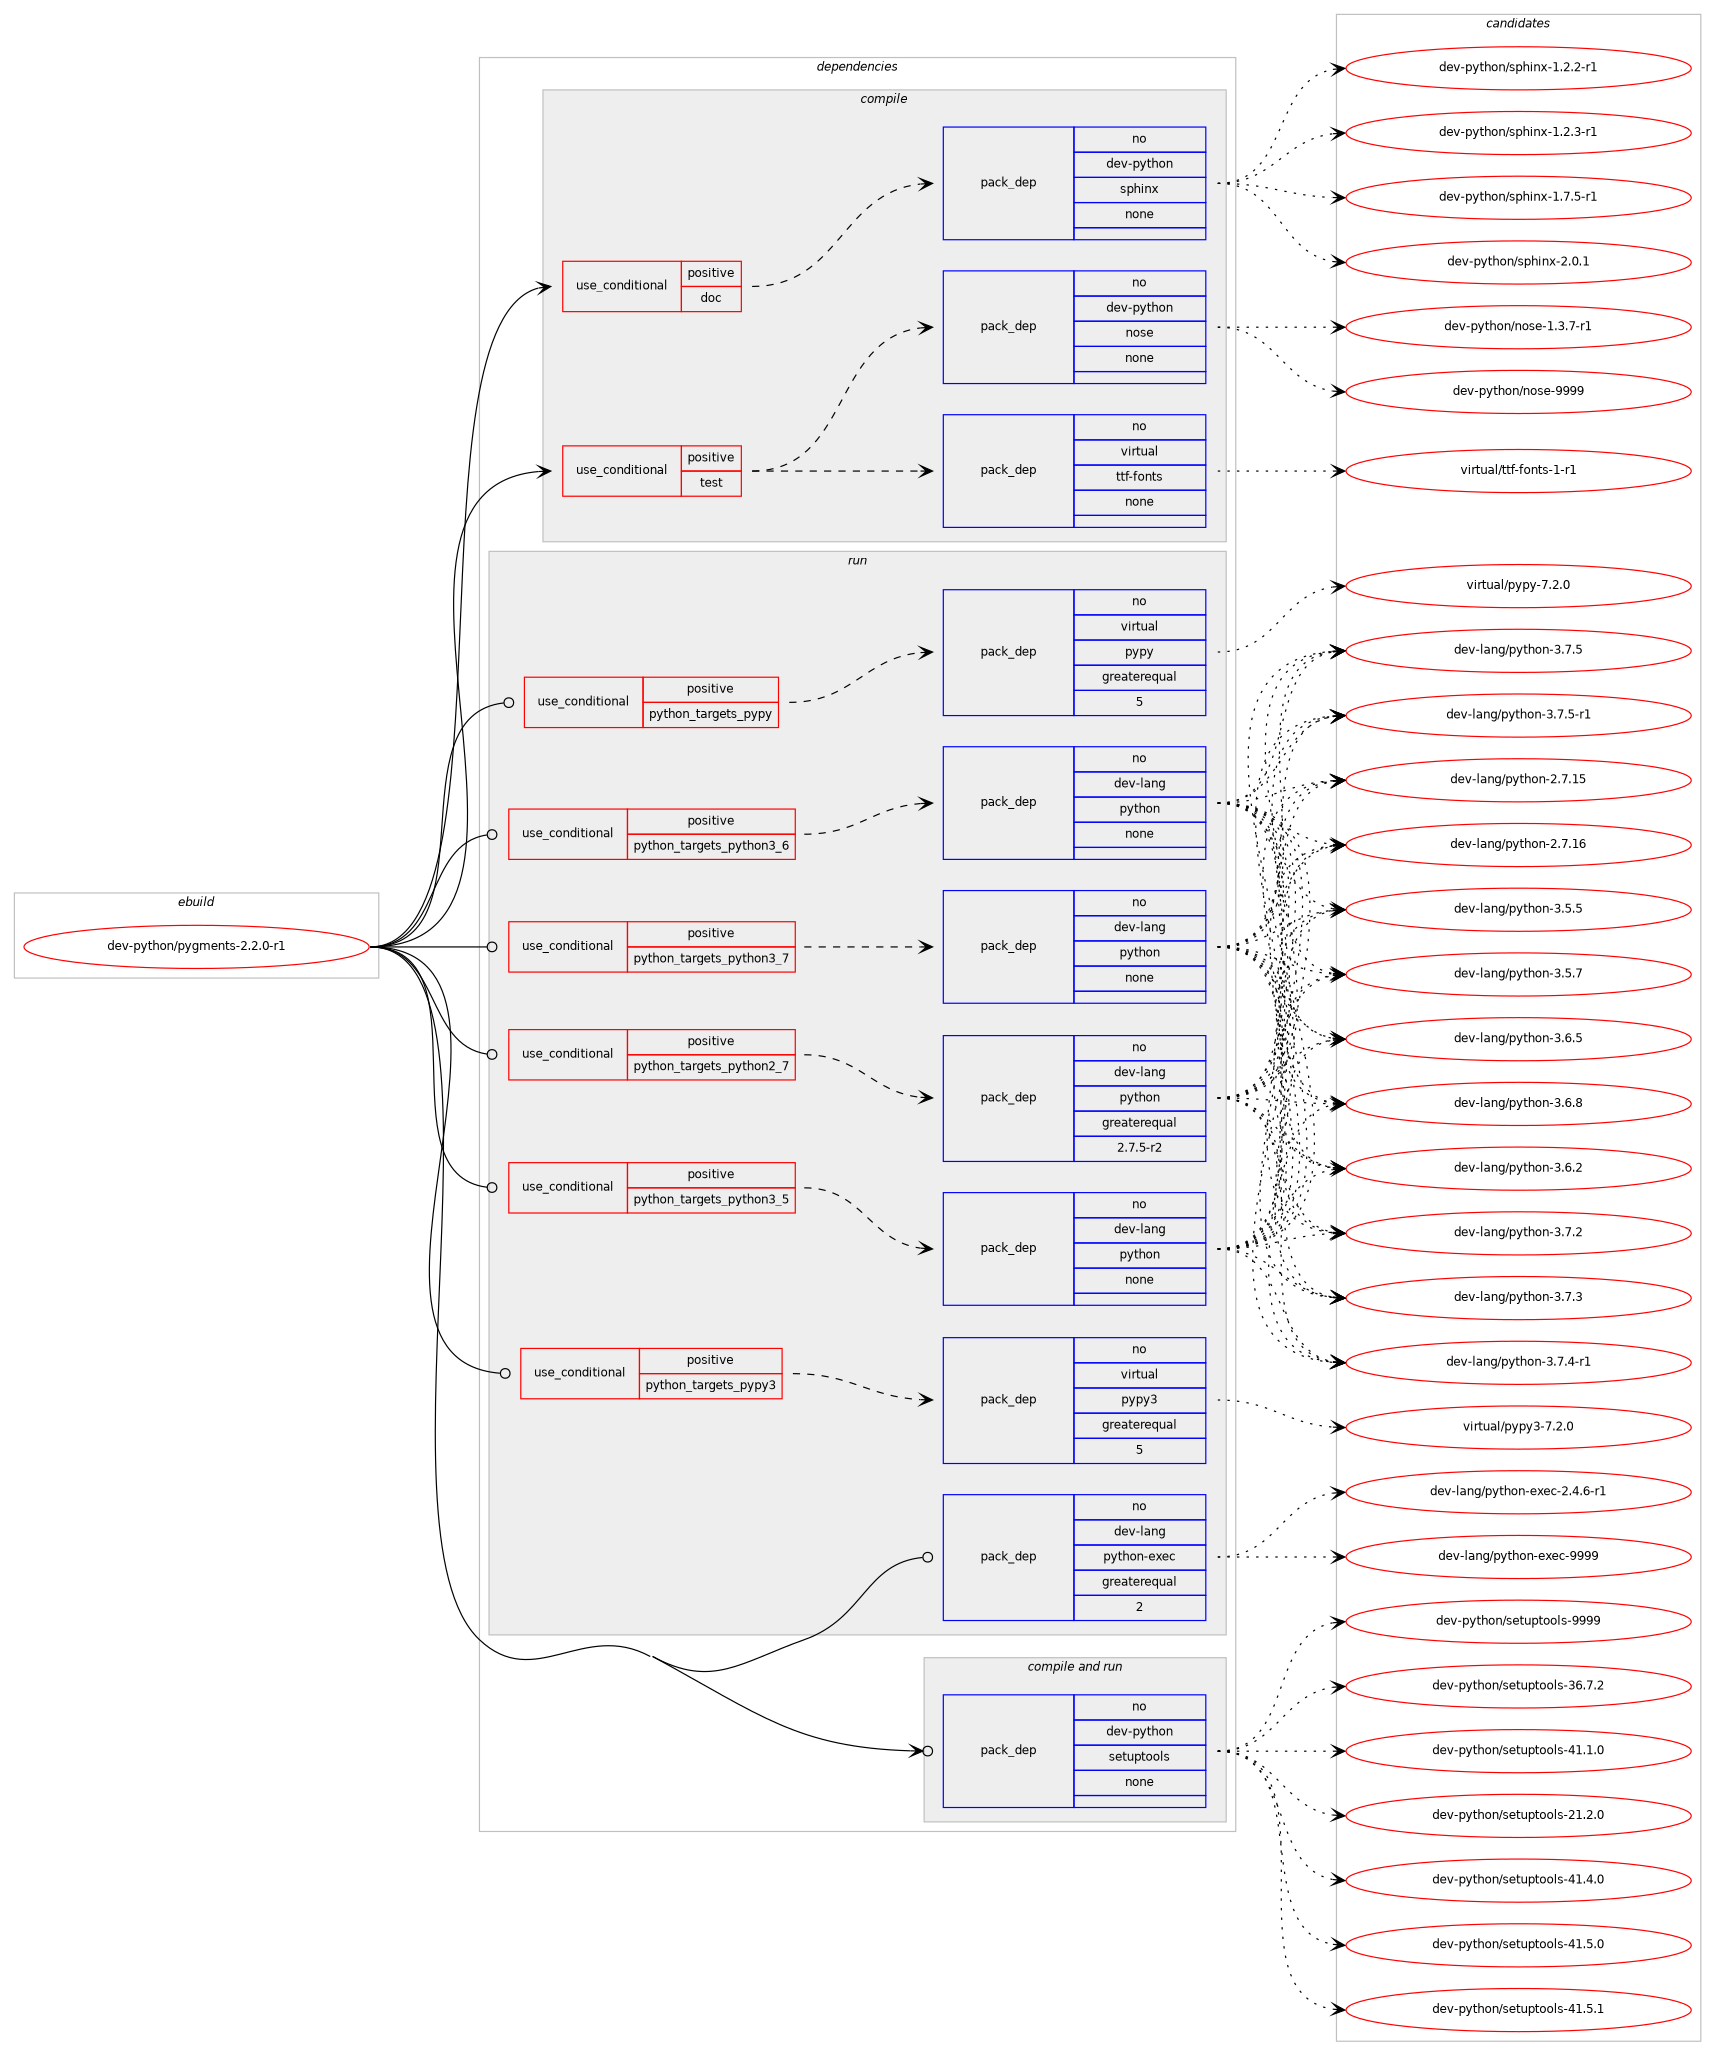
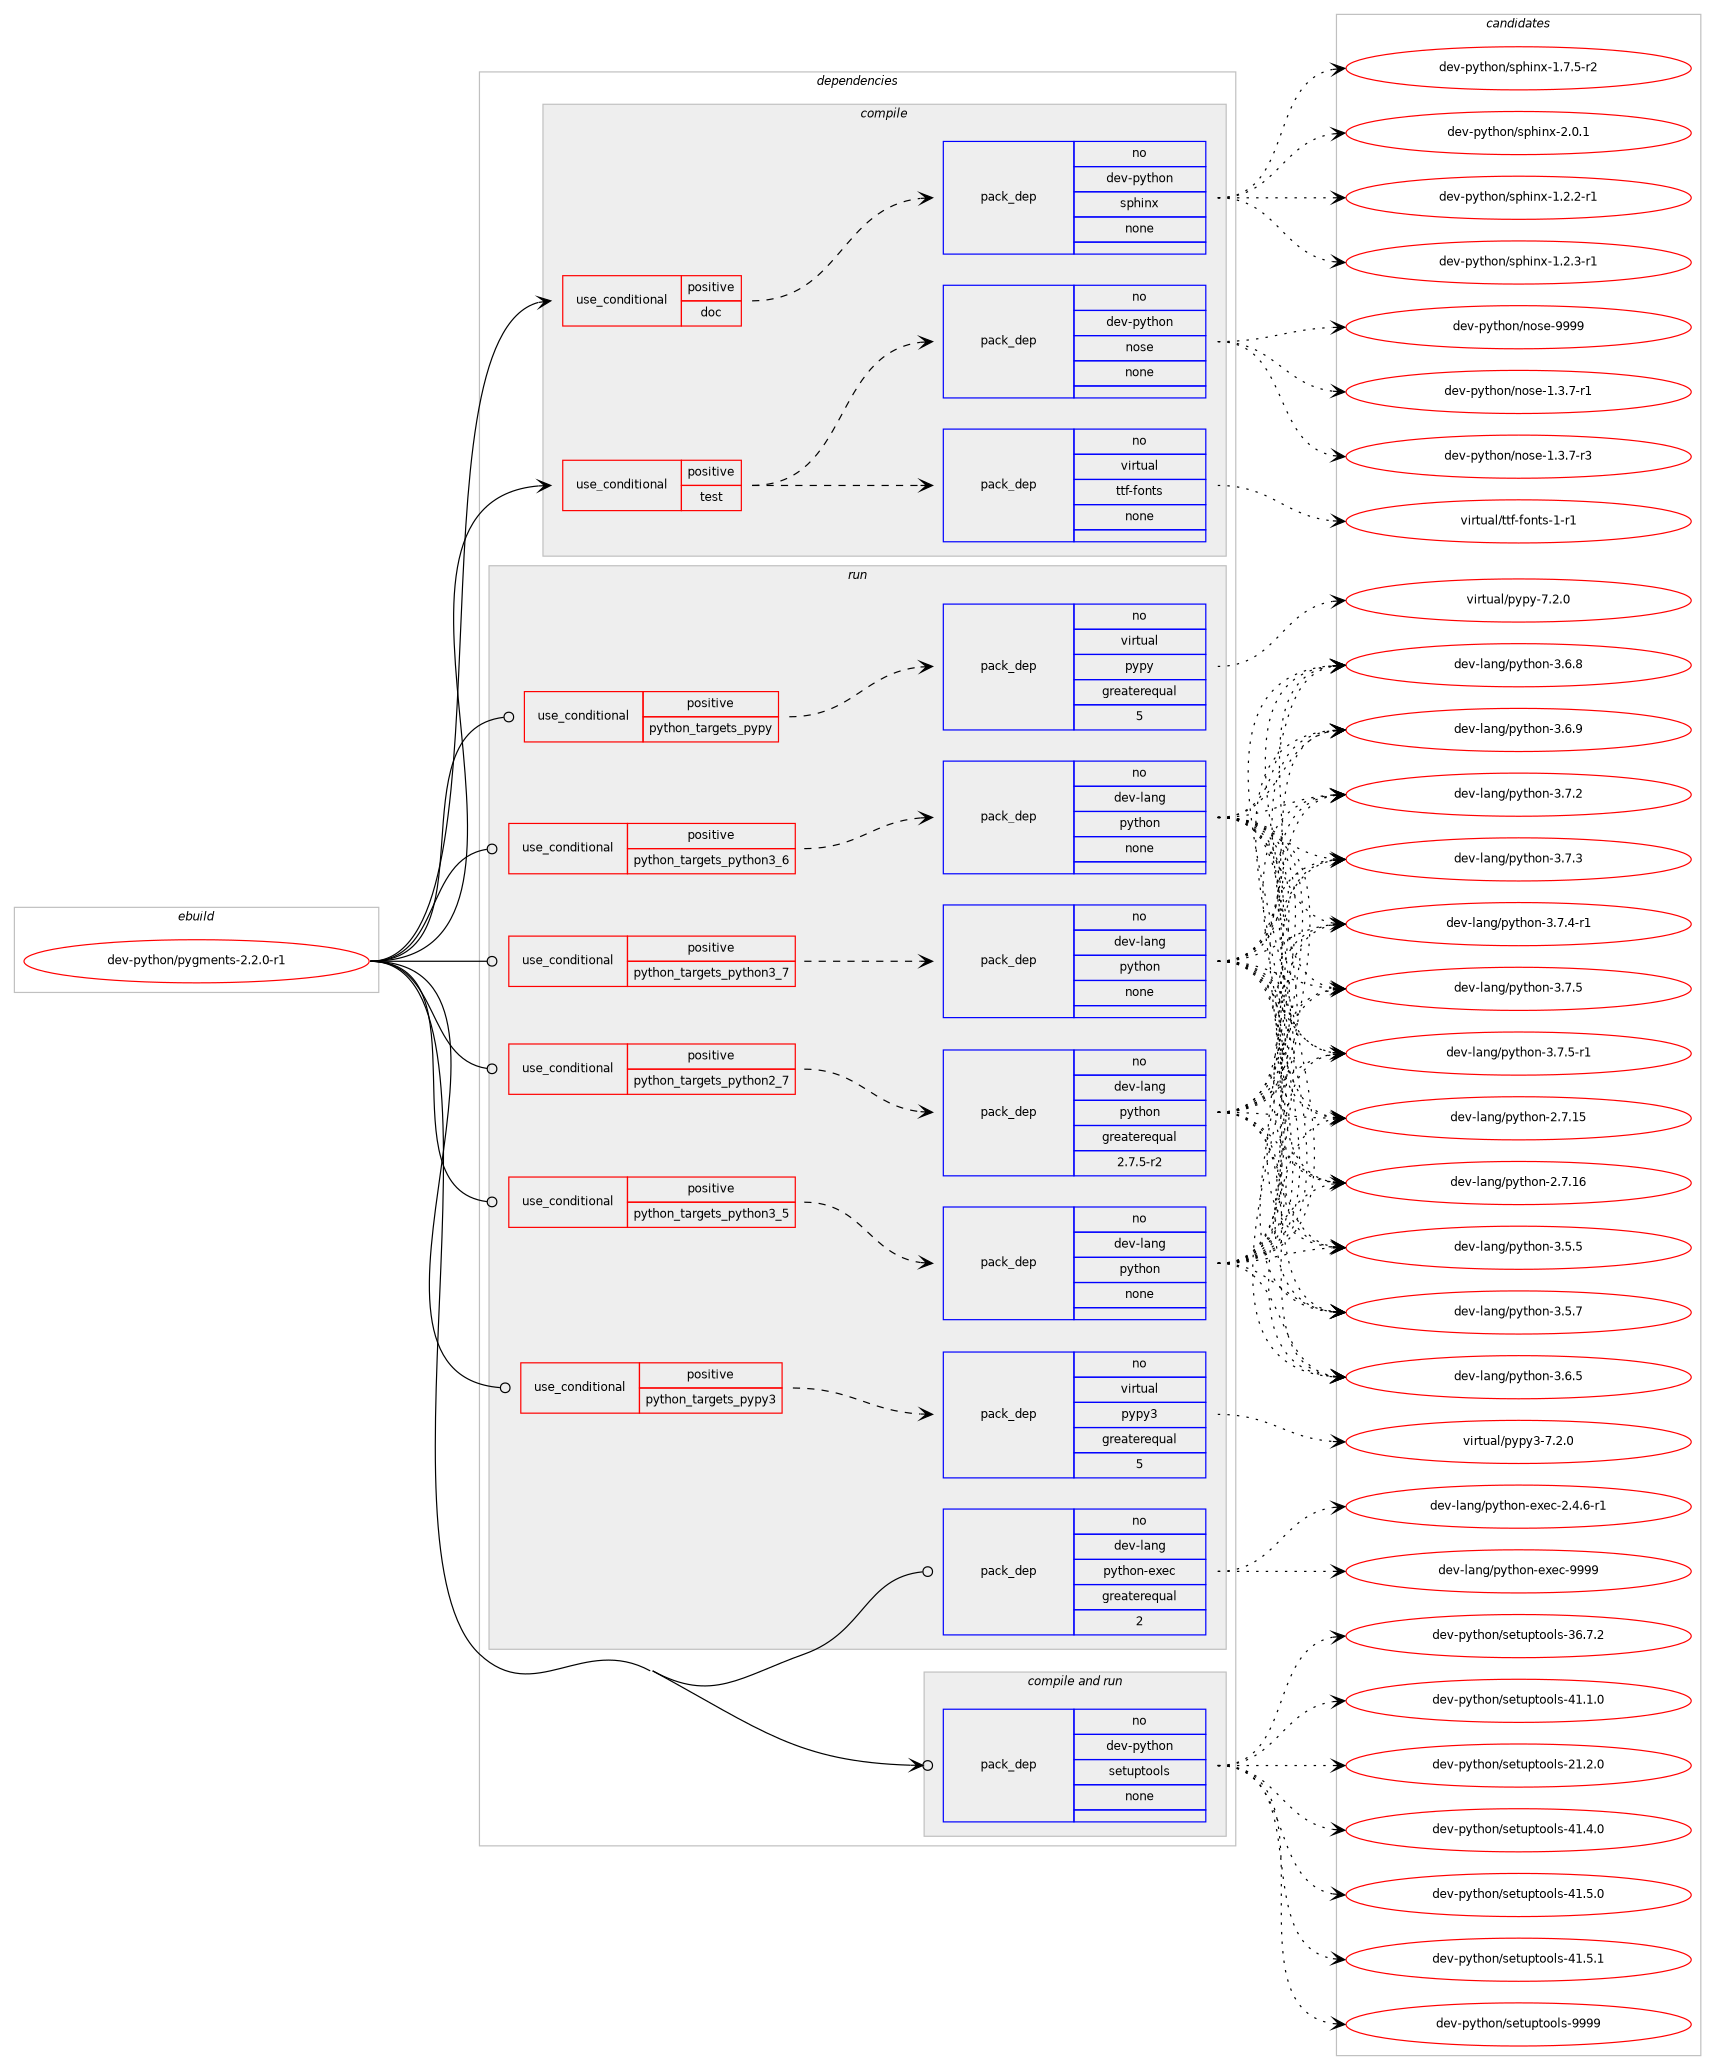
(1519, 198) -> (1519, 68)
none -> (1519, 457)
(1519, 1169) -> (1519, 730)
